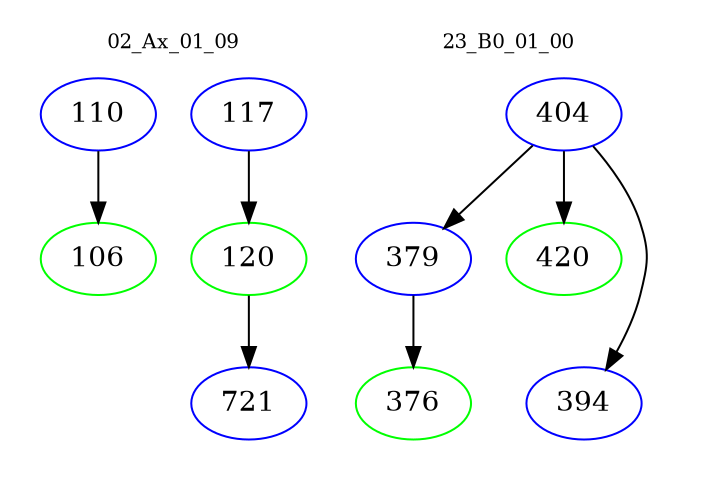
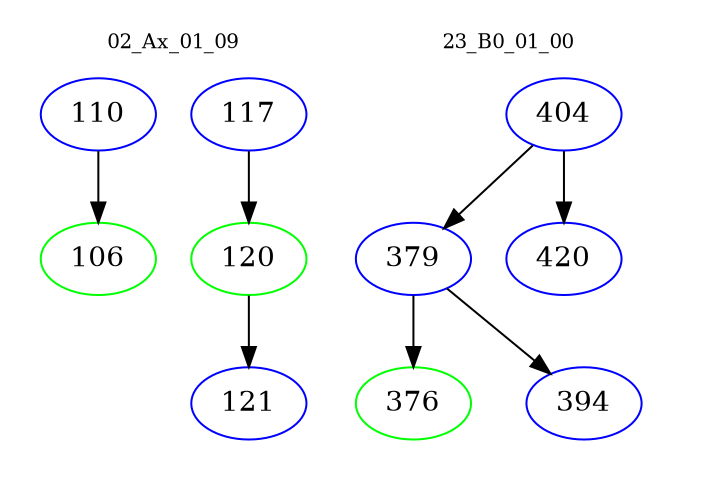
(646, 245) -> (491, 325)
(564, 259) -> (564, 259)
(249, 403) -> (249, 403)
